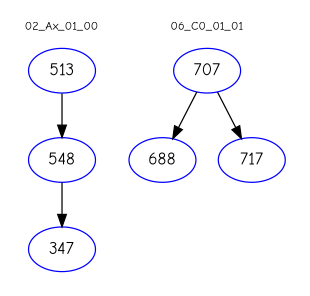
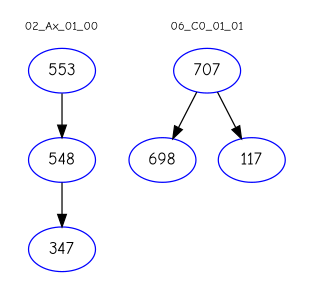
(62, 71) -> (62, 71)
(162, 160) -> (162, 160)
(252, 160) -> (252, 160)
